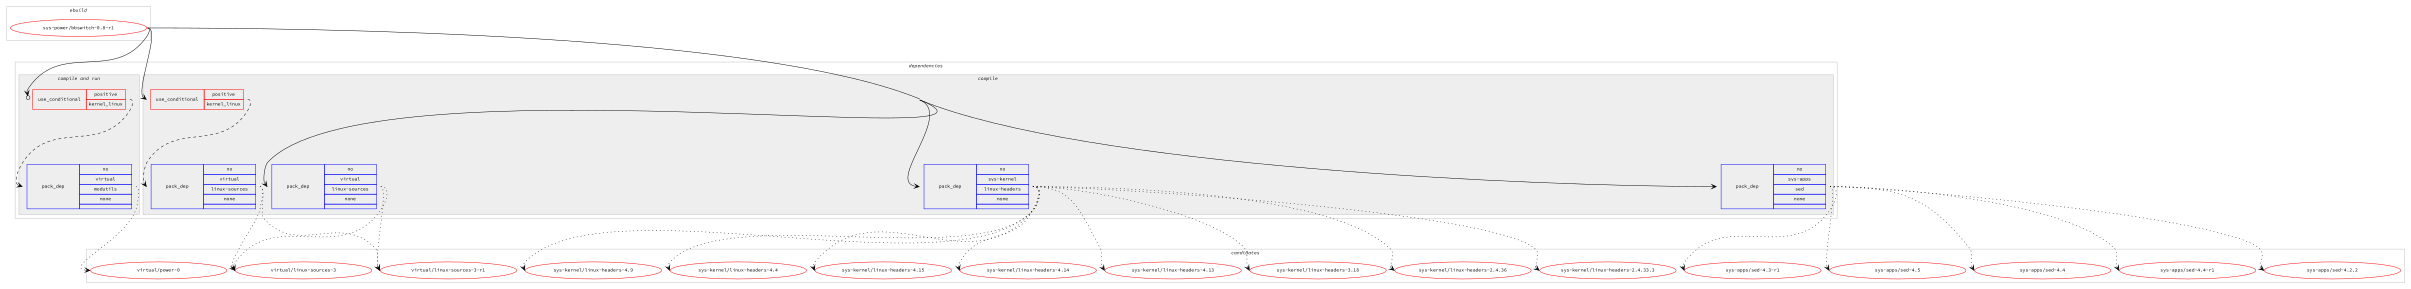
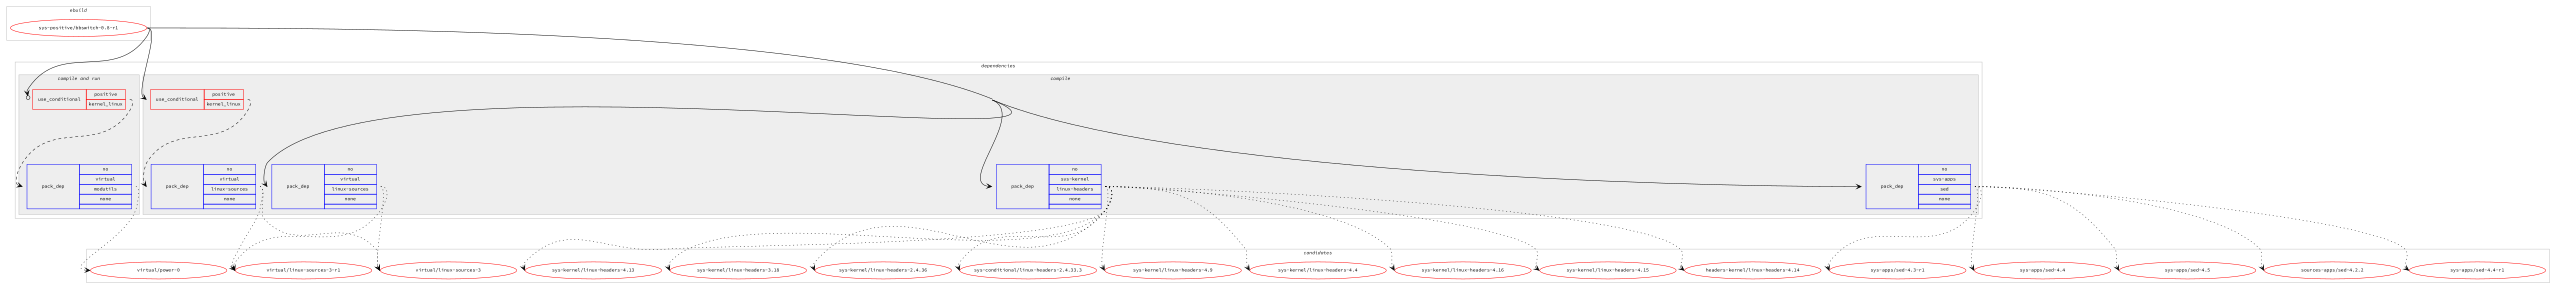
(79, 28) -> (79, 28)
(1028, 270) -> (1753, 270)
none -> (1463, 270)
(1608, 270) -> (1028, 270)
(2333, 270) -> (2333, 270)
